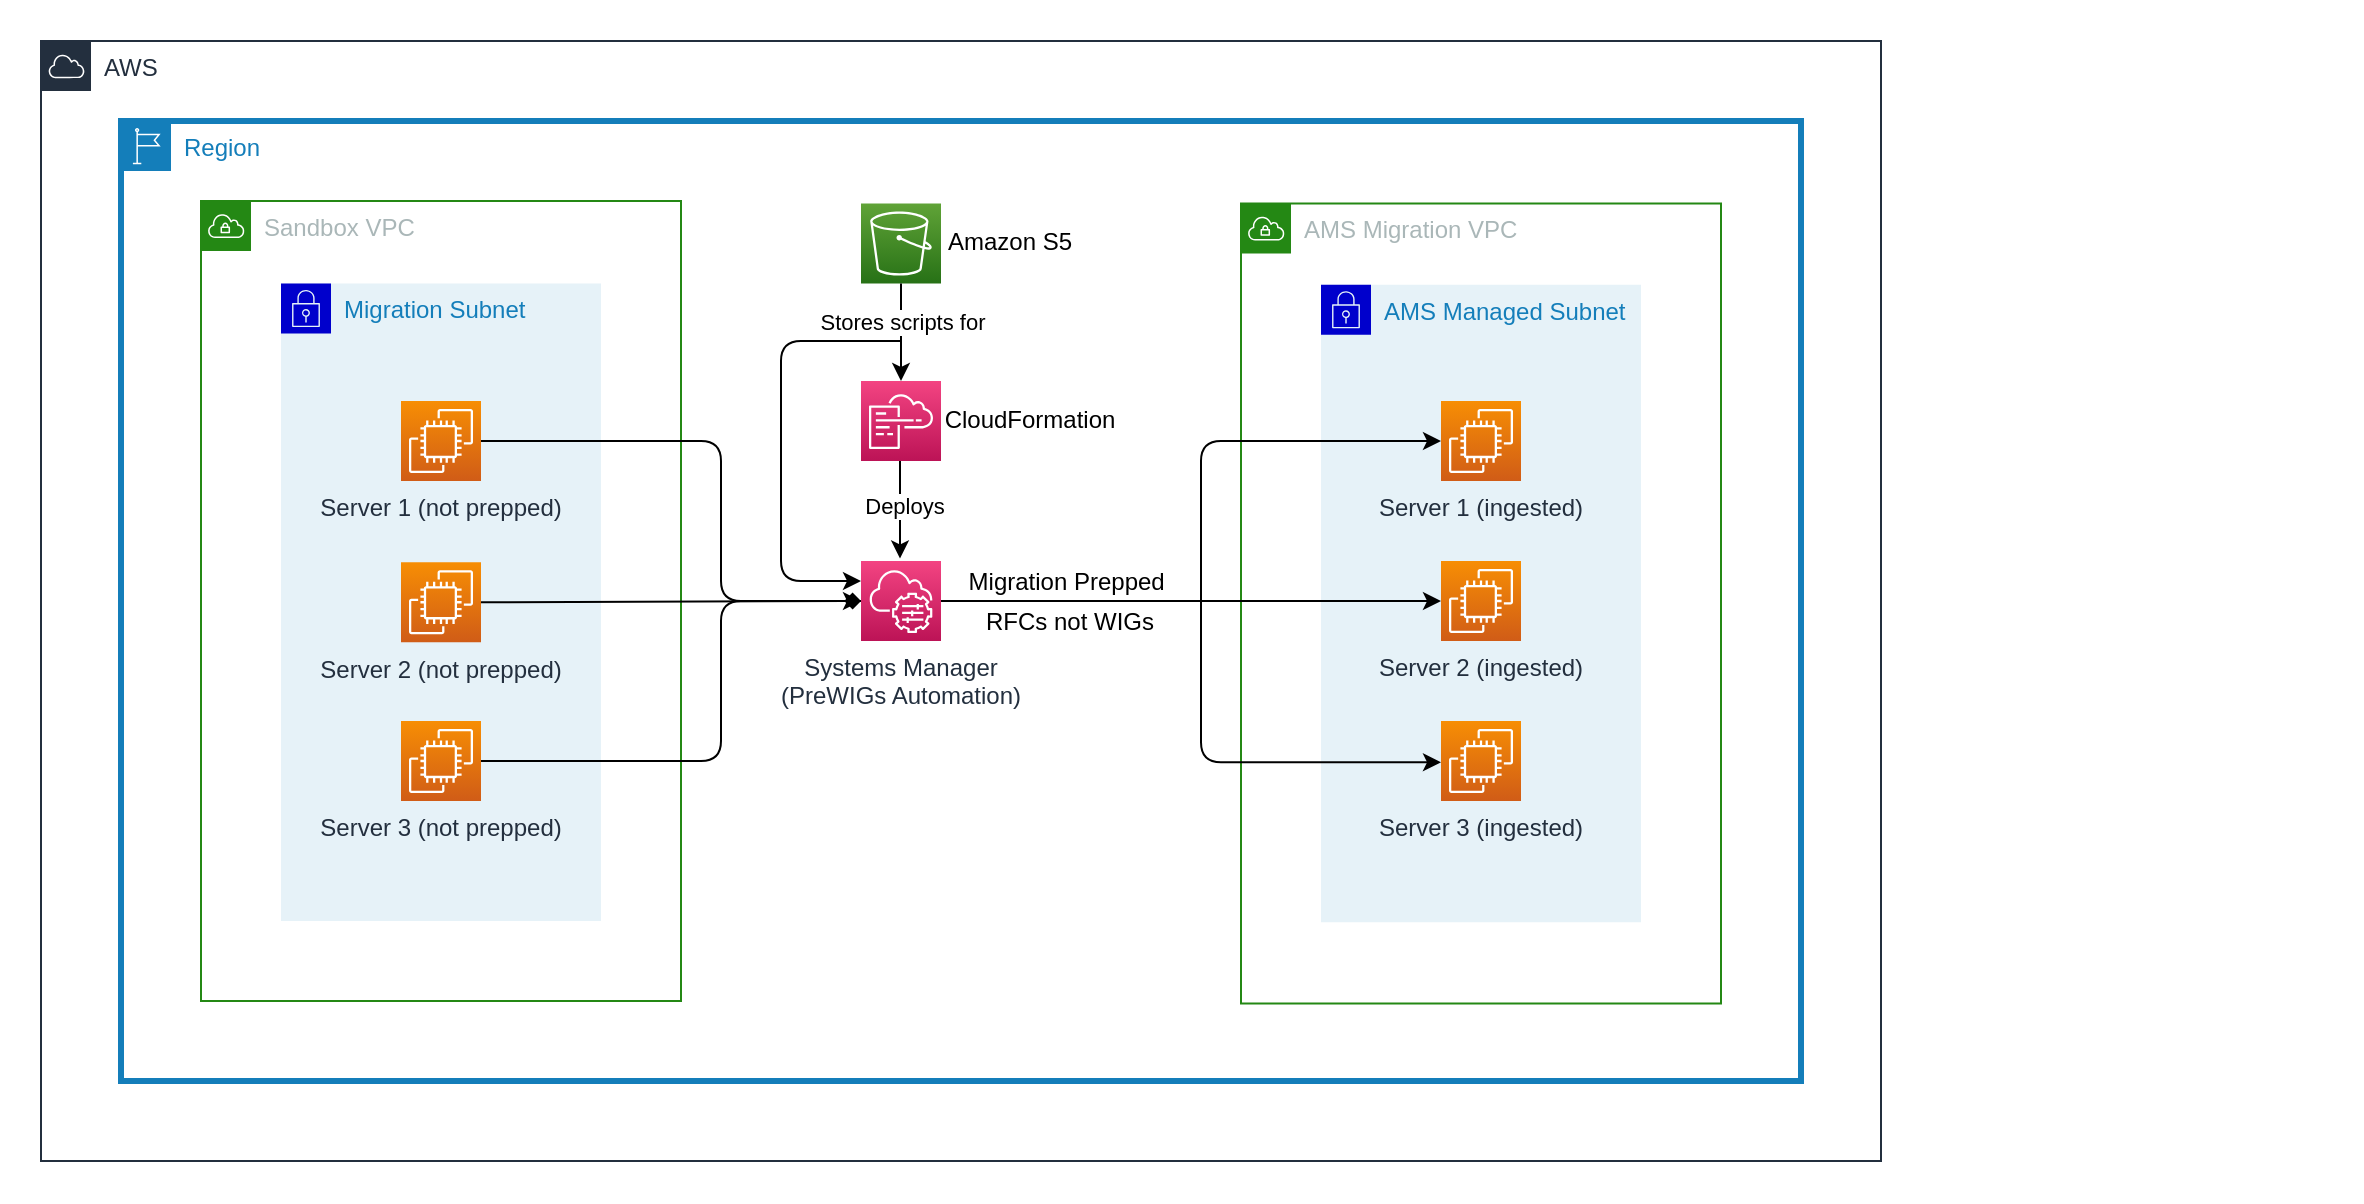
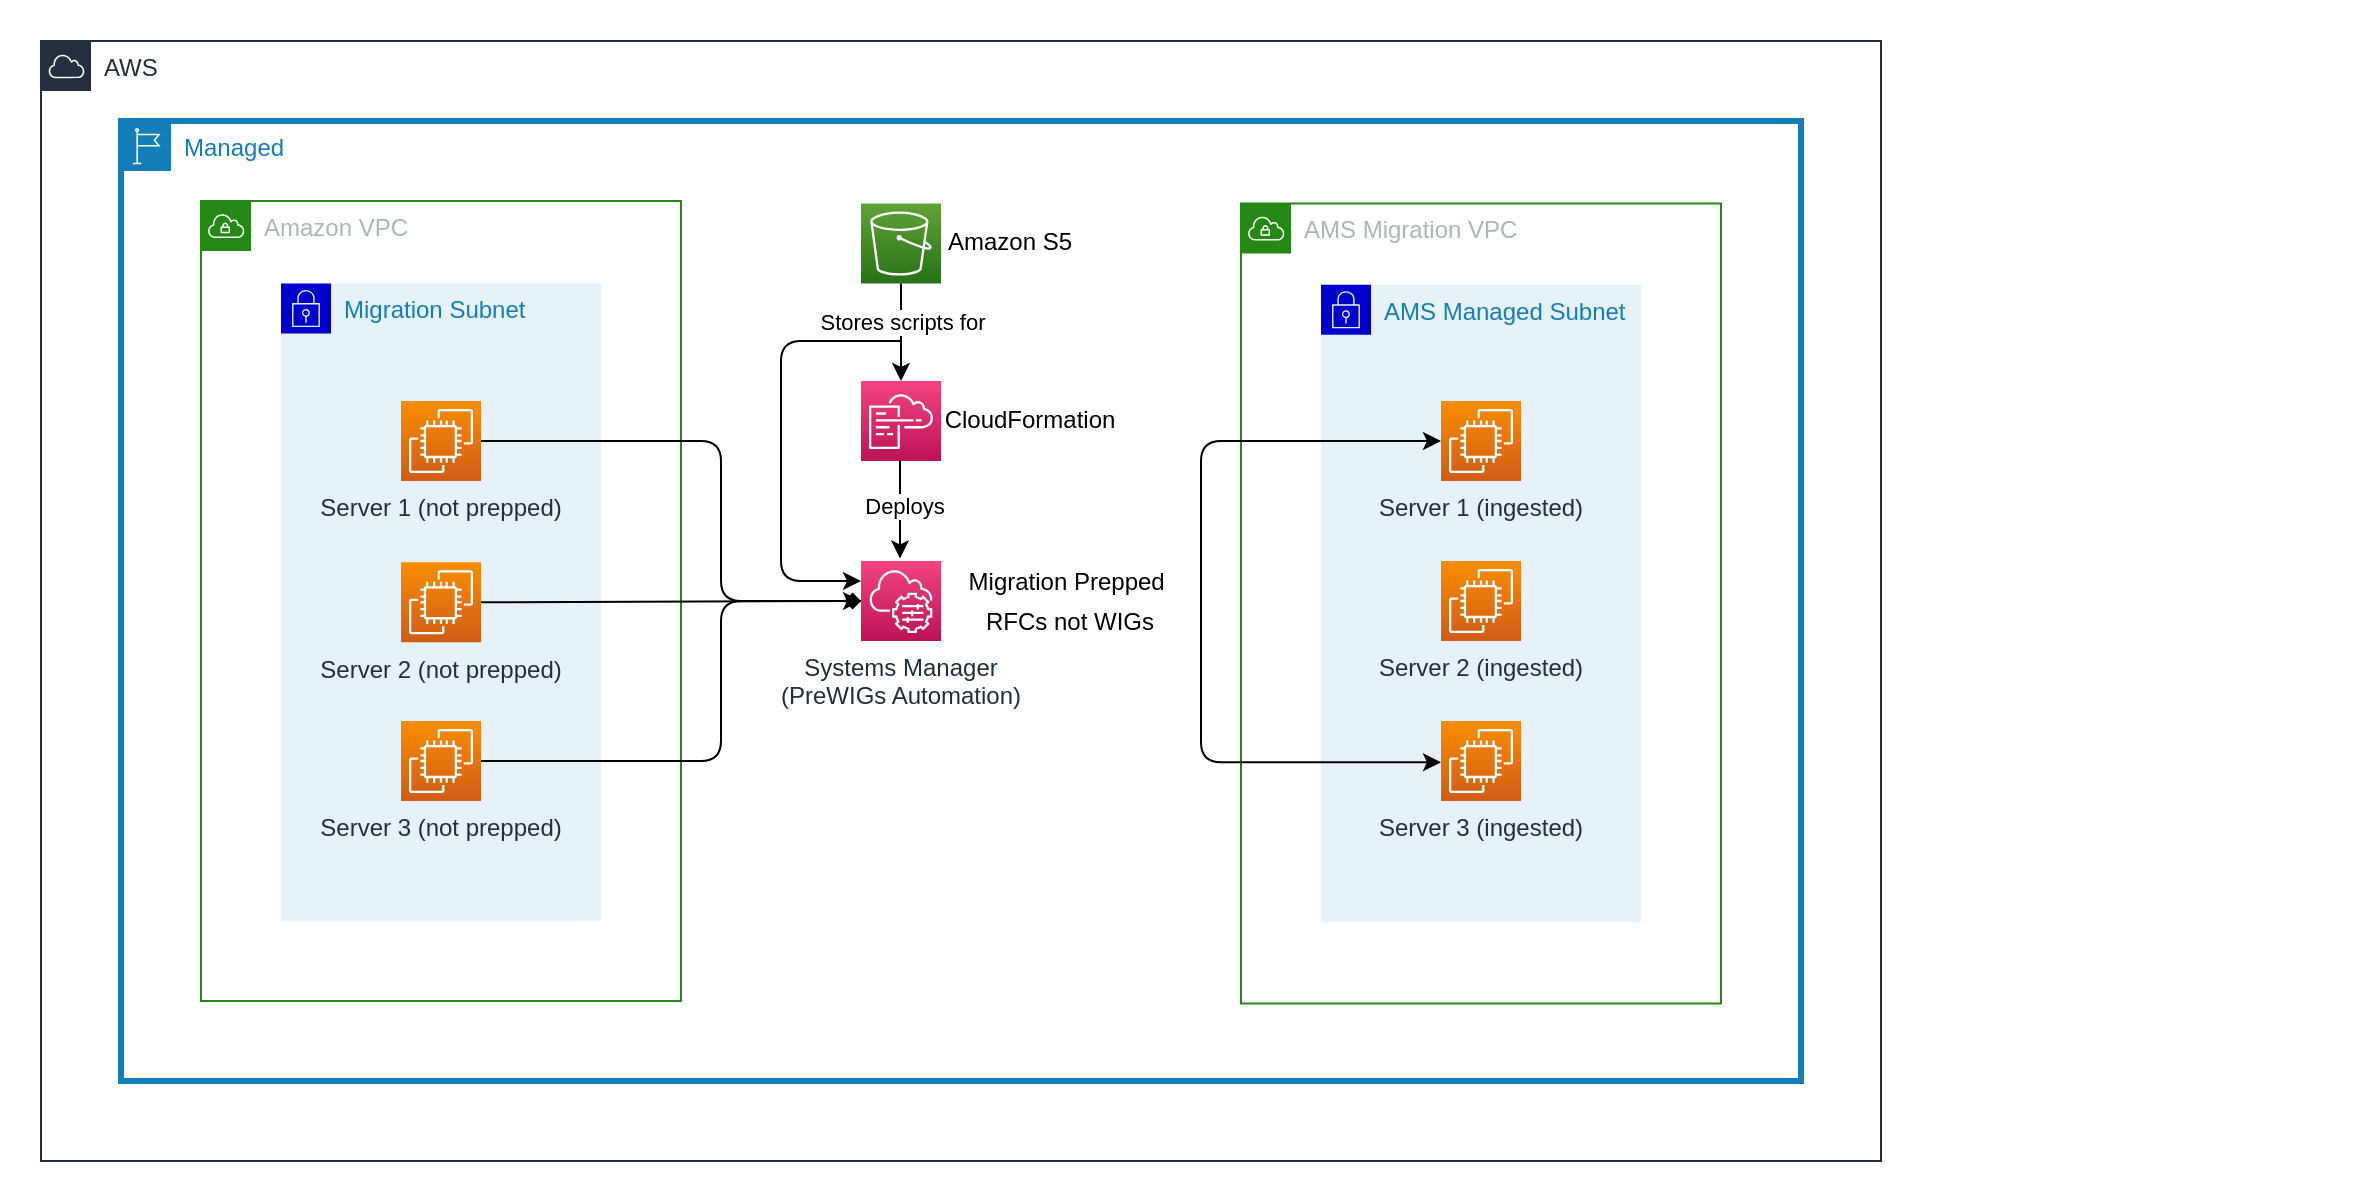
(222, 149) -> (232, 149)
(336, 229) -> (329, 229)
(1069, 601) -> none
